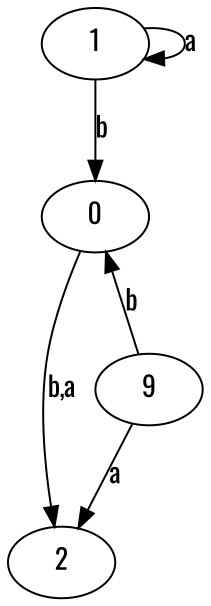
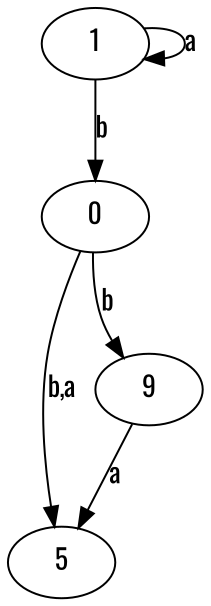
(125, 313) -> (96, 298)
(62, 562) -> (62, 562)
